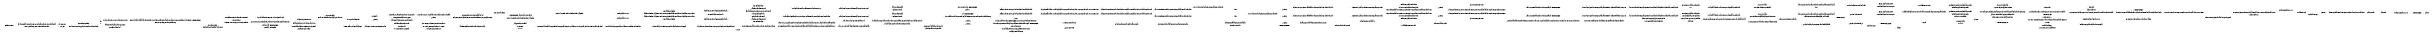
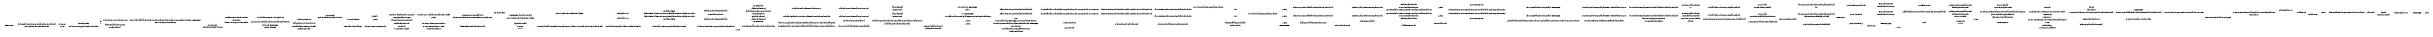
none -> (2383, 15)
(1899, 28) -> (1899, 28)
